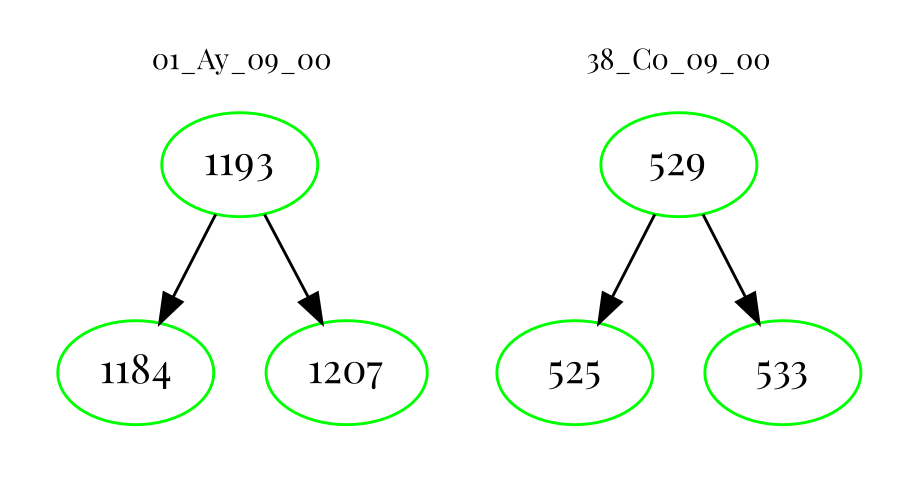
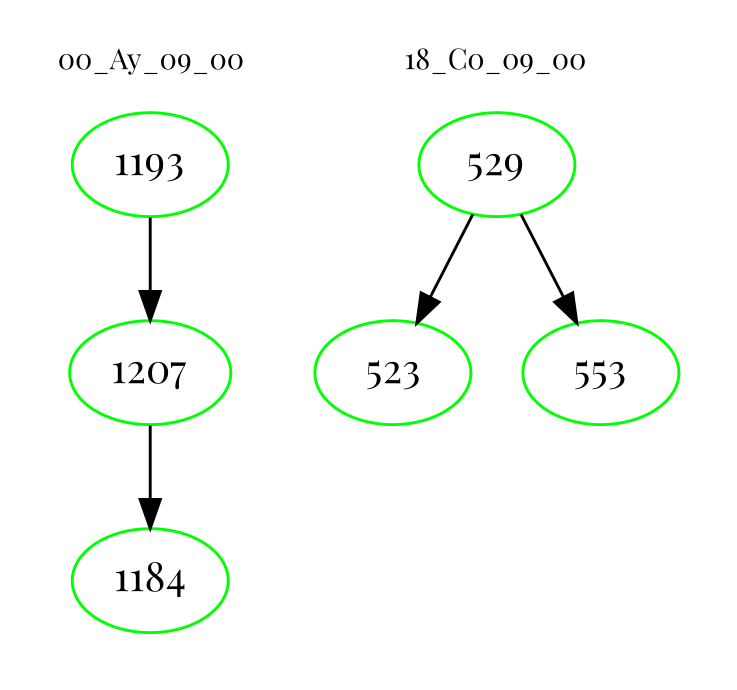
(243, 62) -> (152, 62)
(679, 62) -> (497, 62)
(194, 256) -> (150, 462)
(575, 373) -> (393, 373)
(783, 373) -> (601, 373)
